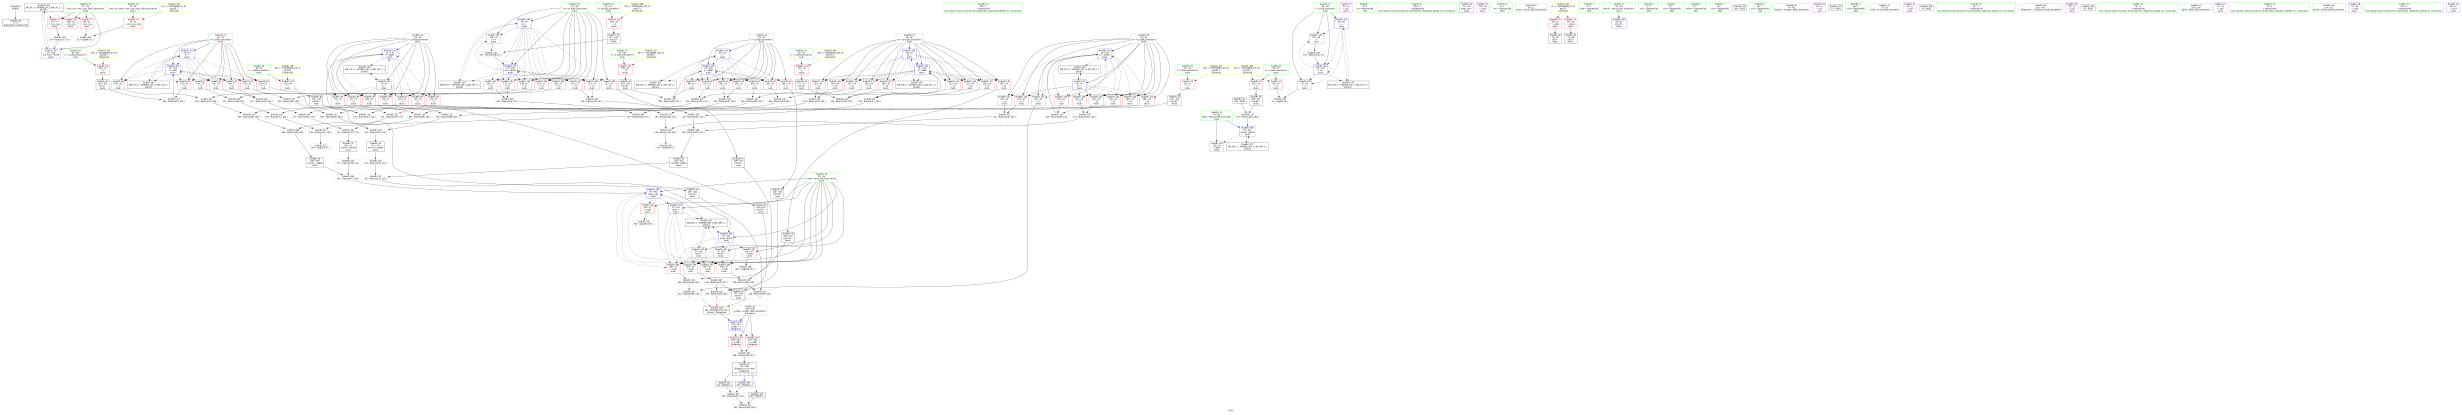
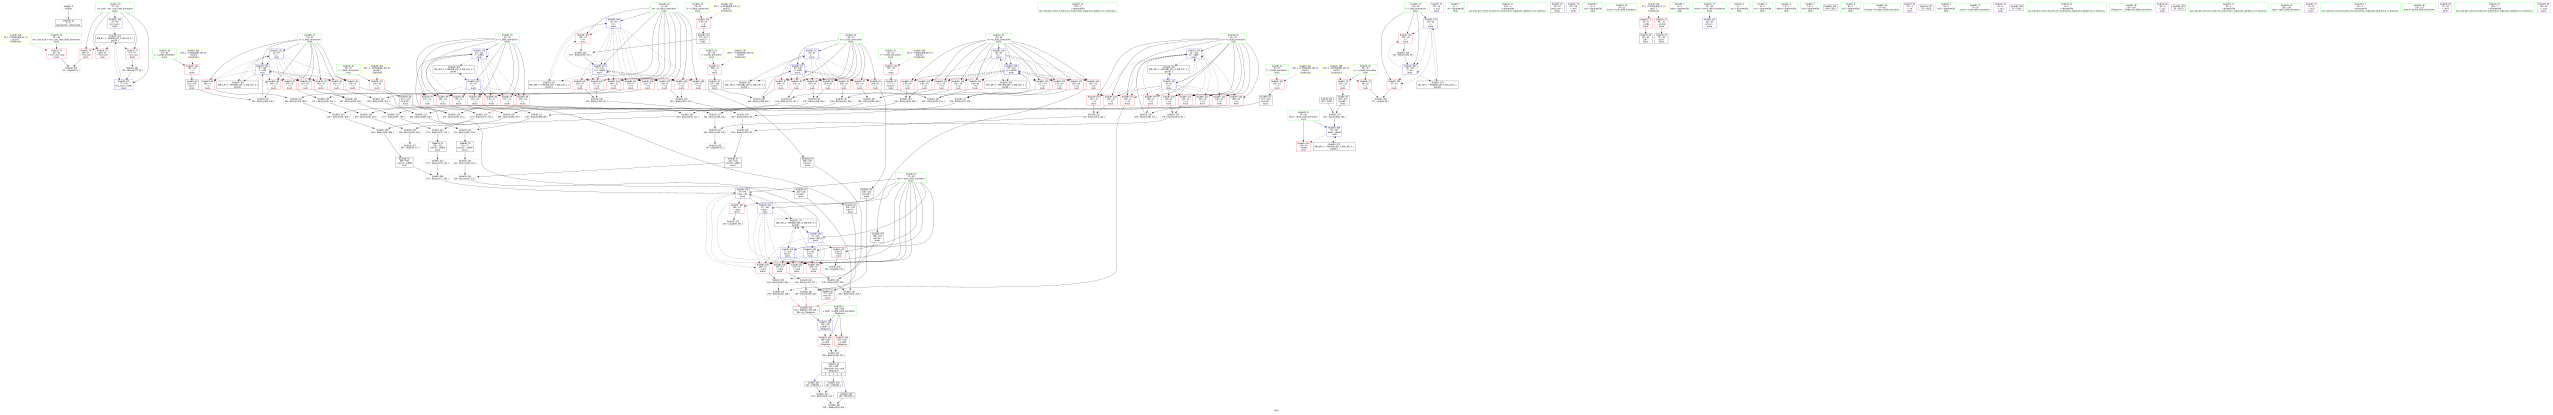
none -> (115, 23)
